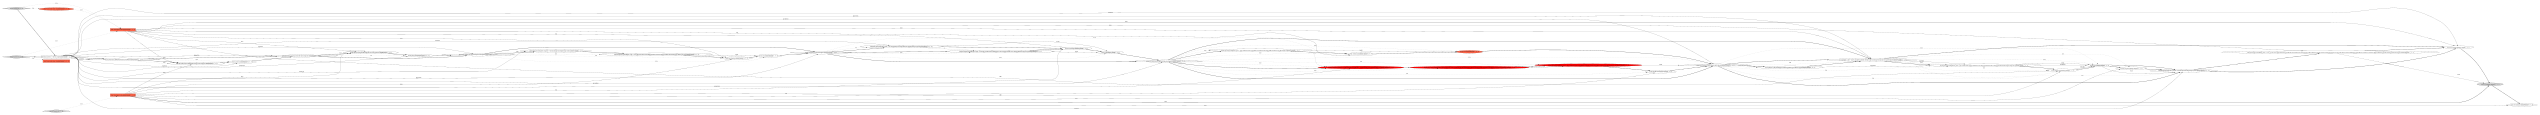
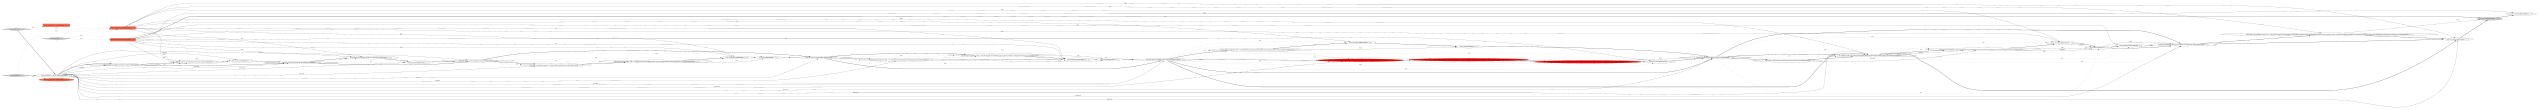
(96, 16) -> (91, 35)
(1088, 38) -> (946, 64)
(1469, 52) -> (1469, 47)
